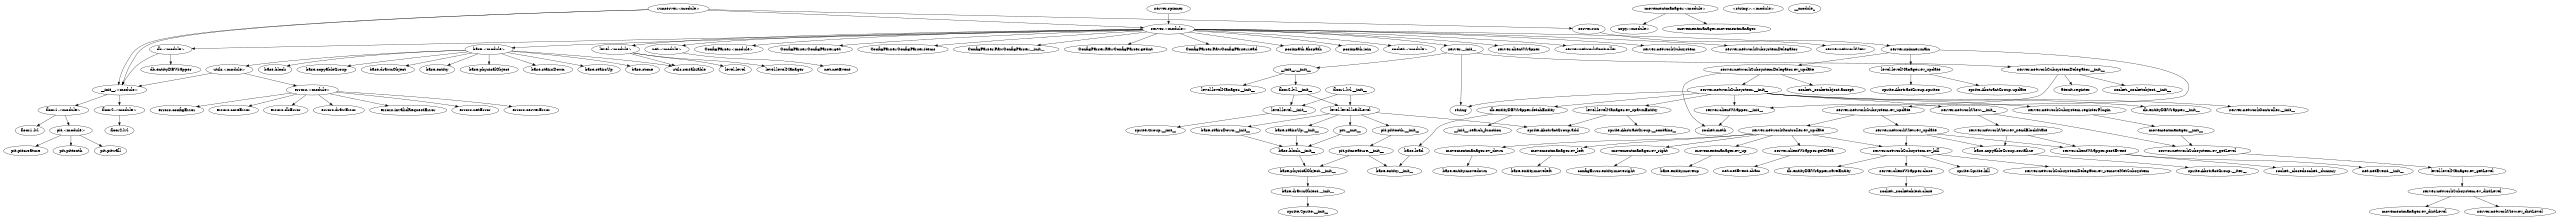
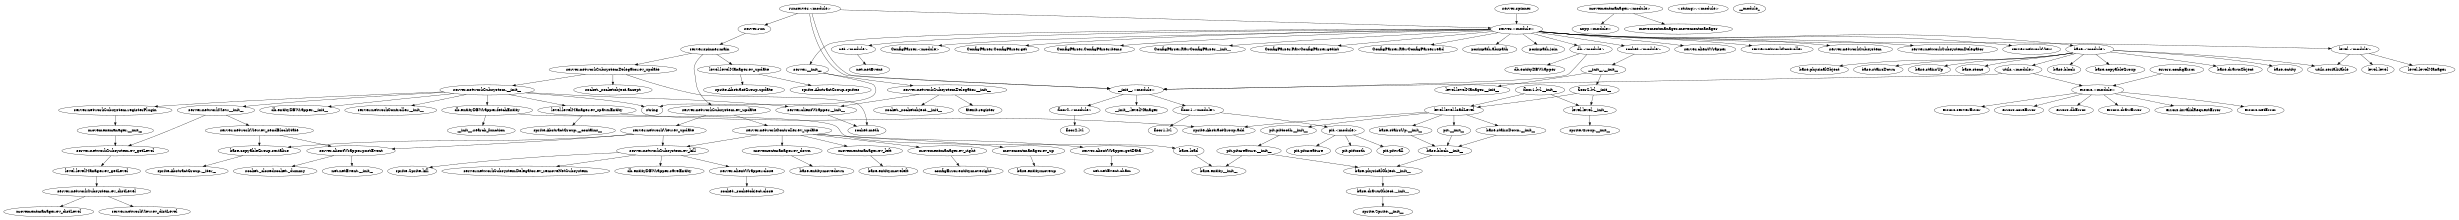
(1383, 61) -> (1625, 59)
(245, 99) -> (2139, 79)
none -> (1136, 110)
